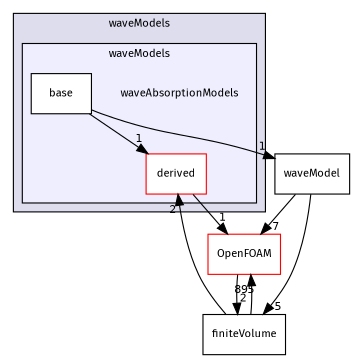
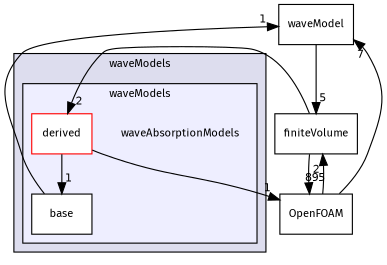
(114, 131) -> (62, 169)
(282, 210) -> (378, 124)
(244, 254) -> (316, 214)
